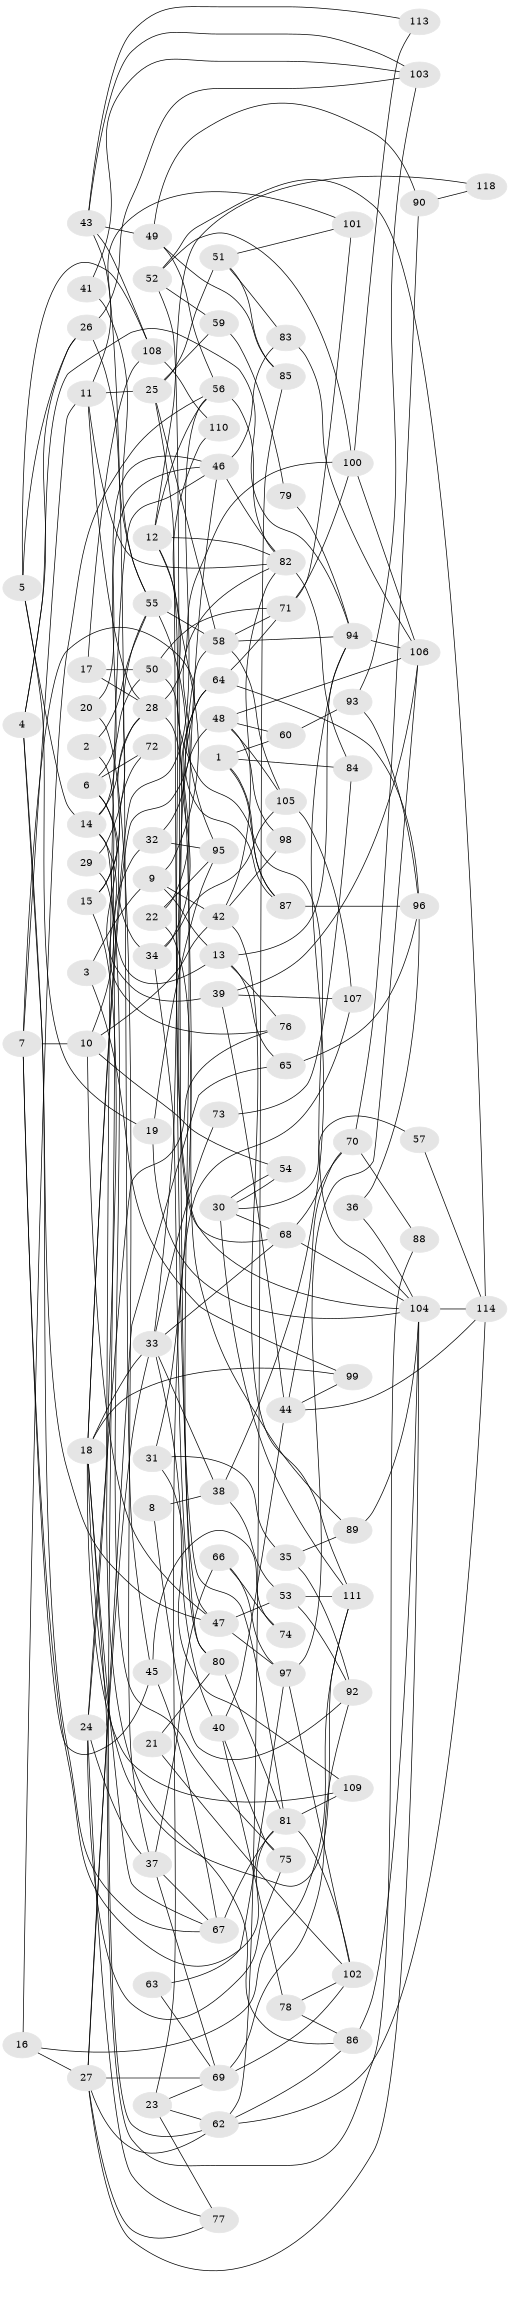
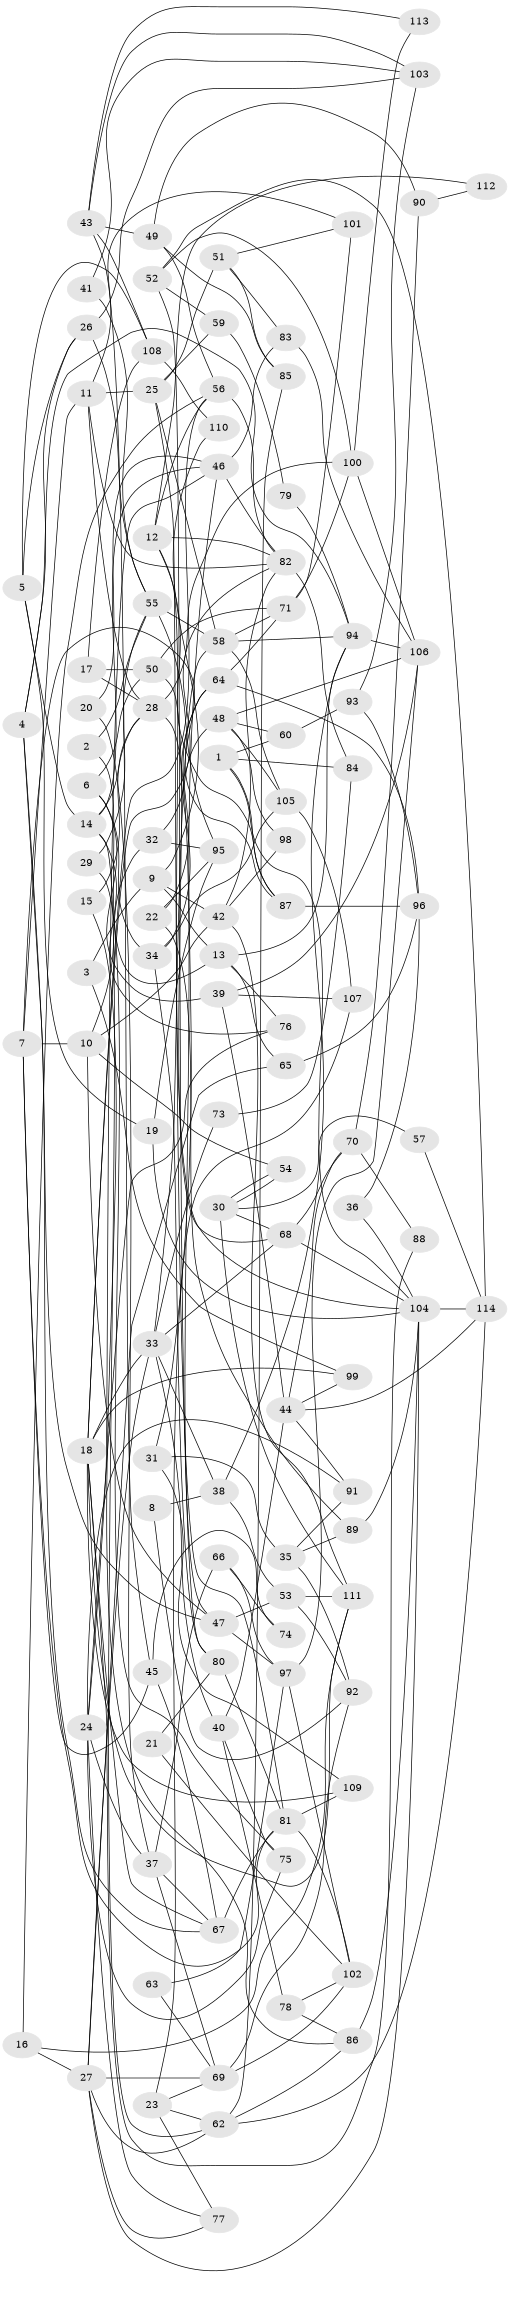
(486, 187) -> (486, 187)
(152, 747) -> none
none -> (353, 1492)
